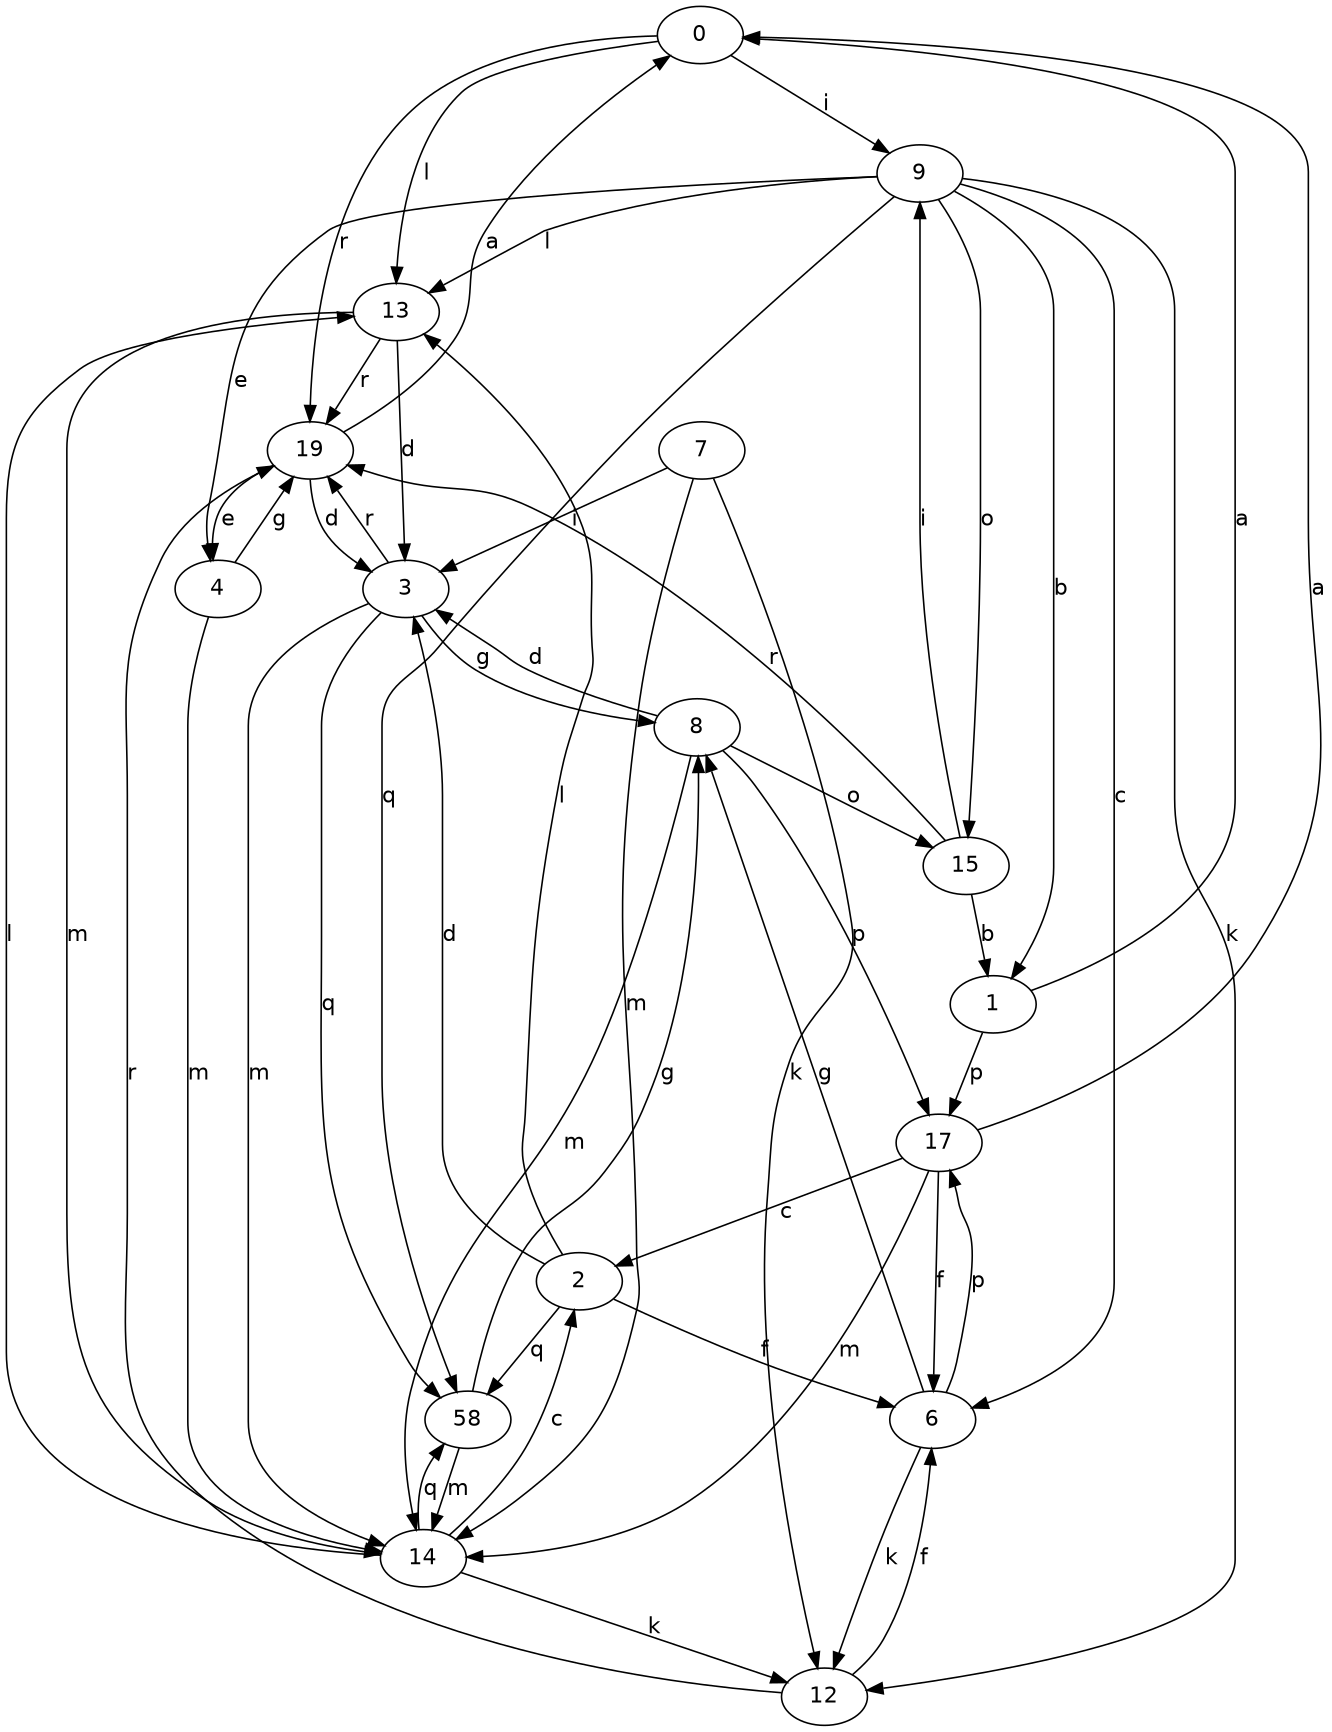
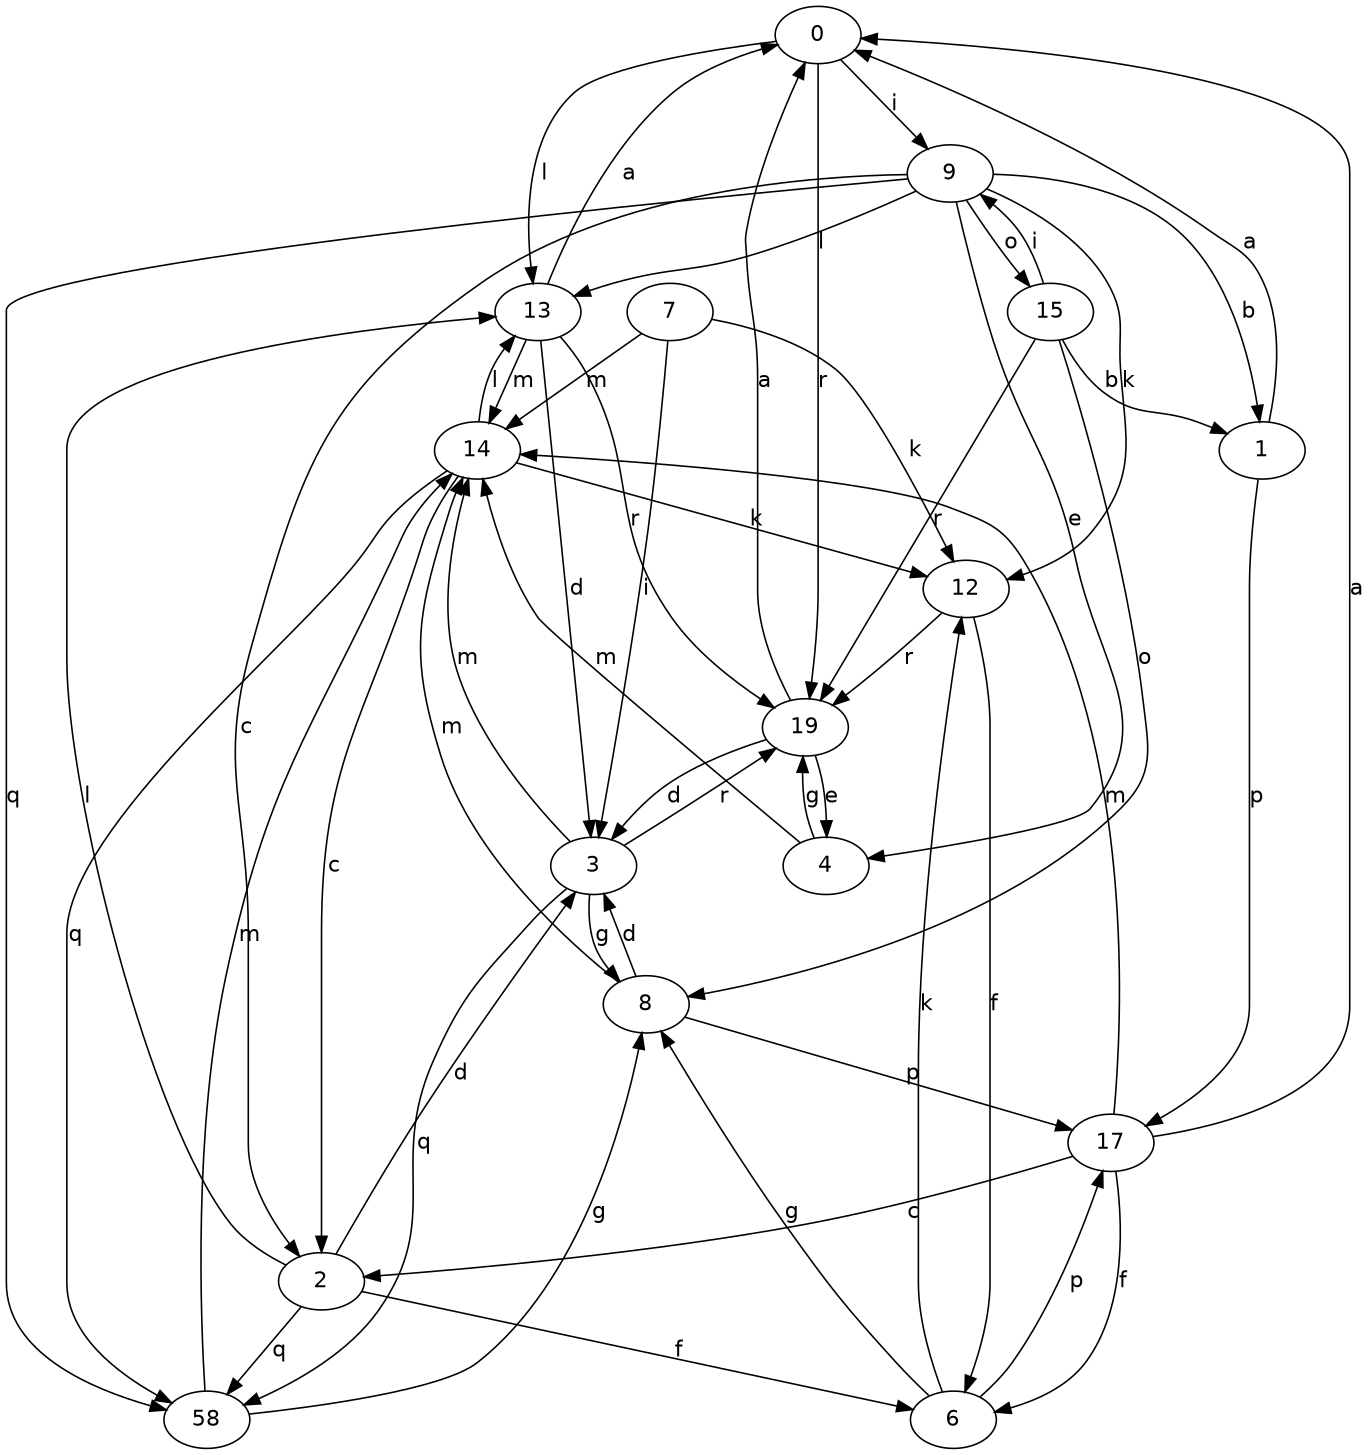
none -> (628, 140)
(1114, 783) -> (292, 513)
(810, 786) -> (1129, 799)
